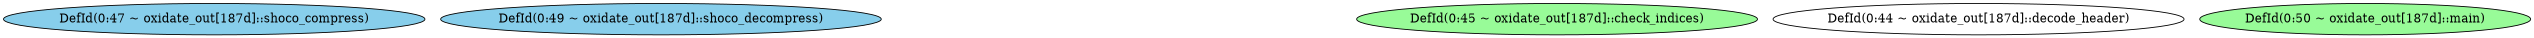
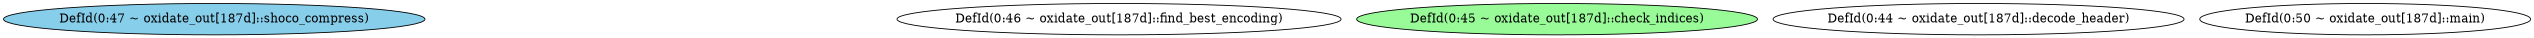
(661, 19) -> none
none -> (1119, 19)
(2365, 19) -> (2365, 19)
